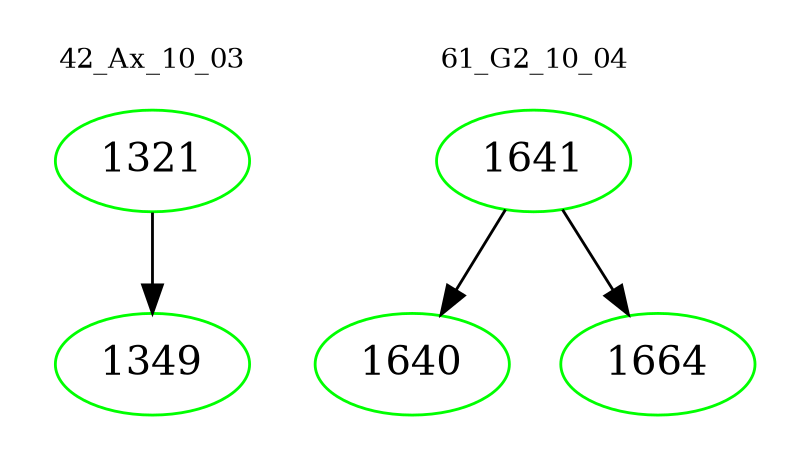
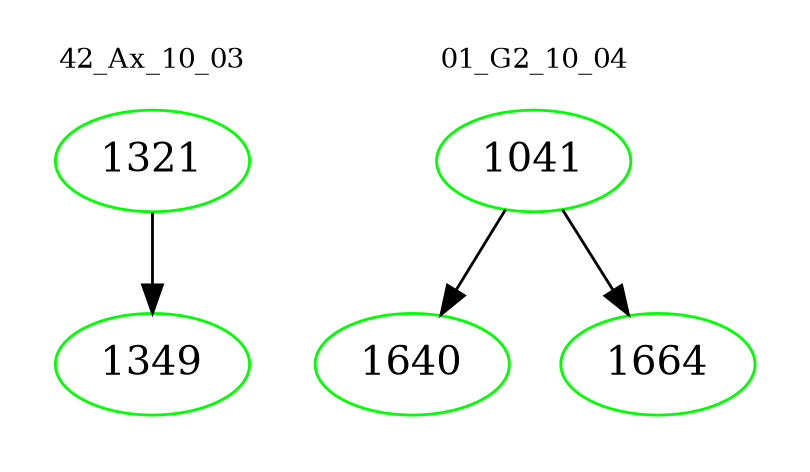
(535, 61) -> (535, 61)
(534, 161) -> (534, 161)
